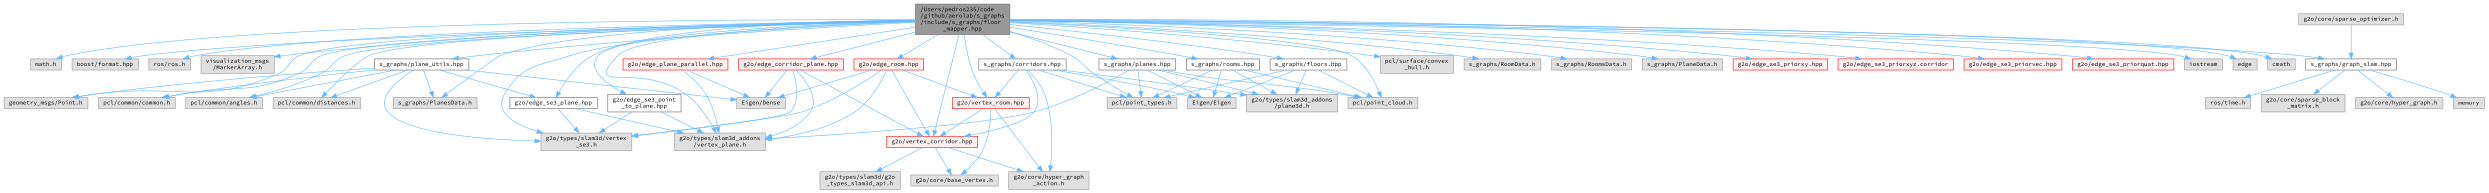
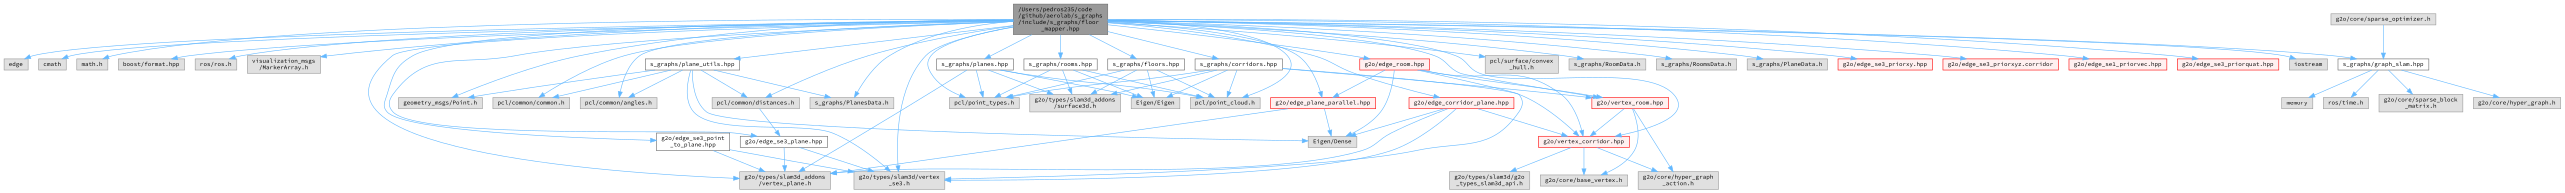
(2013, 64) -> (2118, 64)
(485, 83) -> (766, 118)
(1292, 103) -> (1075, 103)
(1050, 115) -> (1233, 81)
(839, 120) -> (1362, 82)
